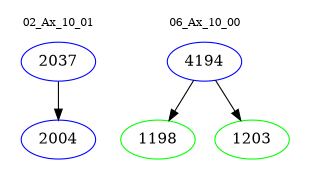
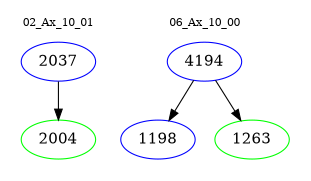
(58, 140) -> (58, 140)
(158, 140) -> (158, 140)
(252, 140) -> (252, 140)
